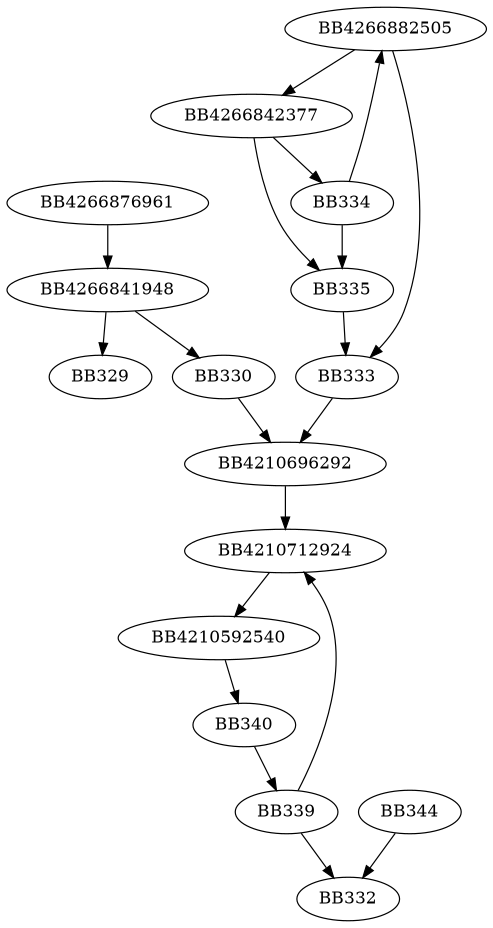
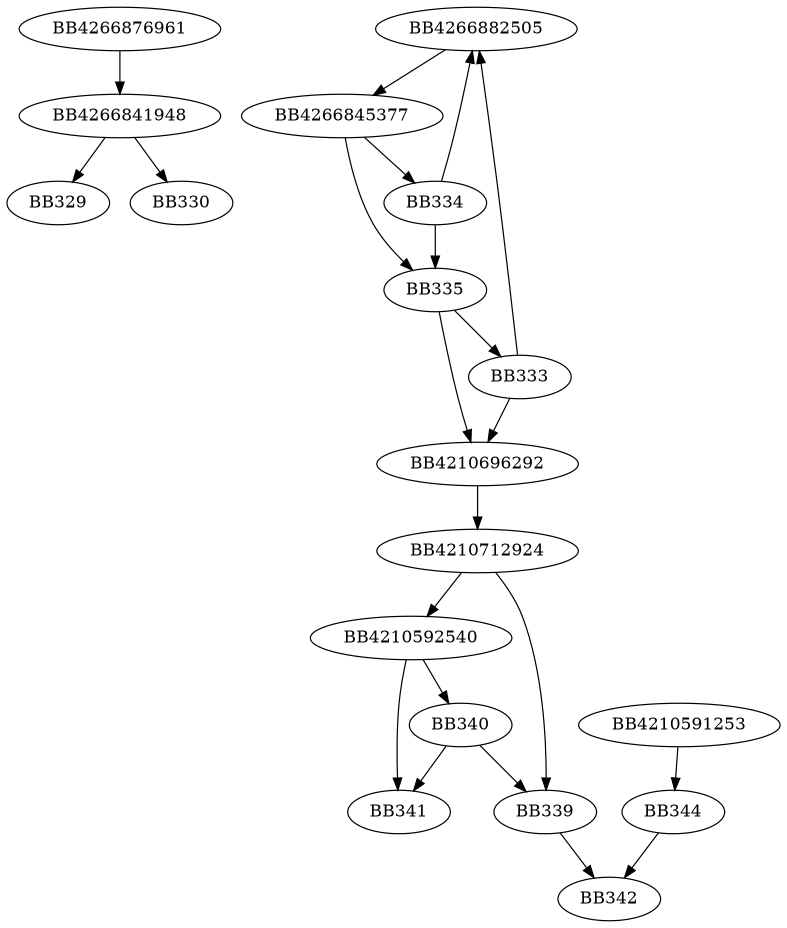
(252, 116) -> (342, 116)
(420, 203) -> (500, 209)
(251, 415) -> (452, 372)
(334, 687) -> (537, 671)
none -> (679, 725)
none -> (399, 812)
(348, 899) -> (609, 899)
